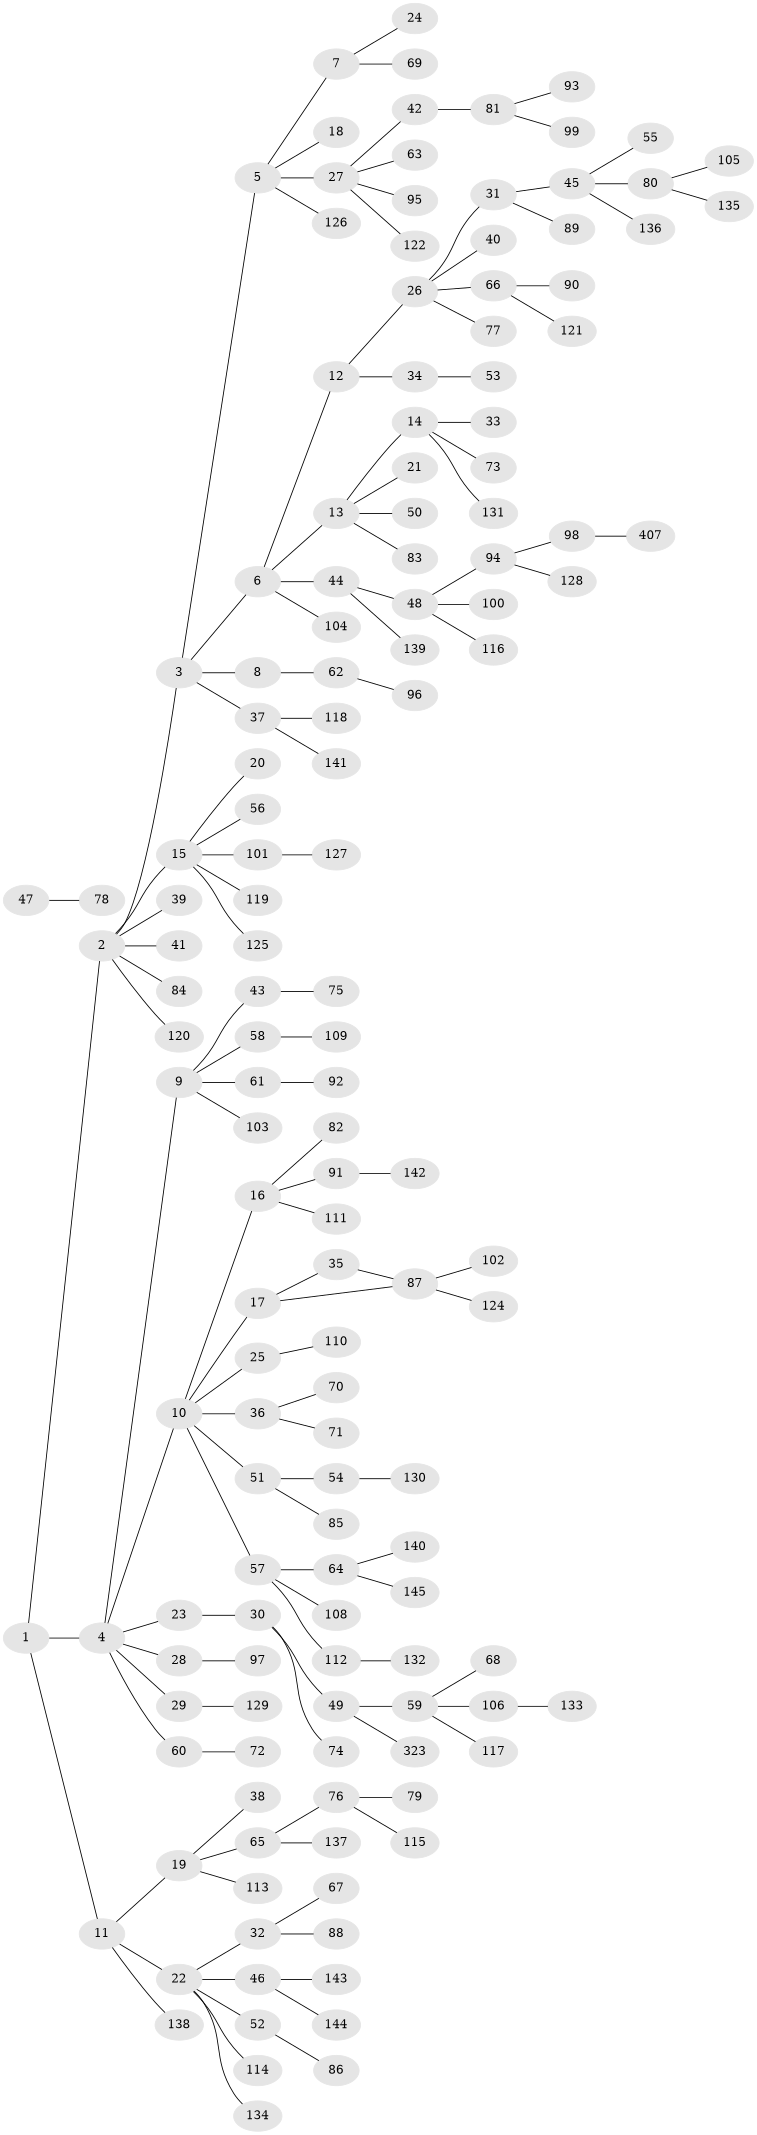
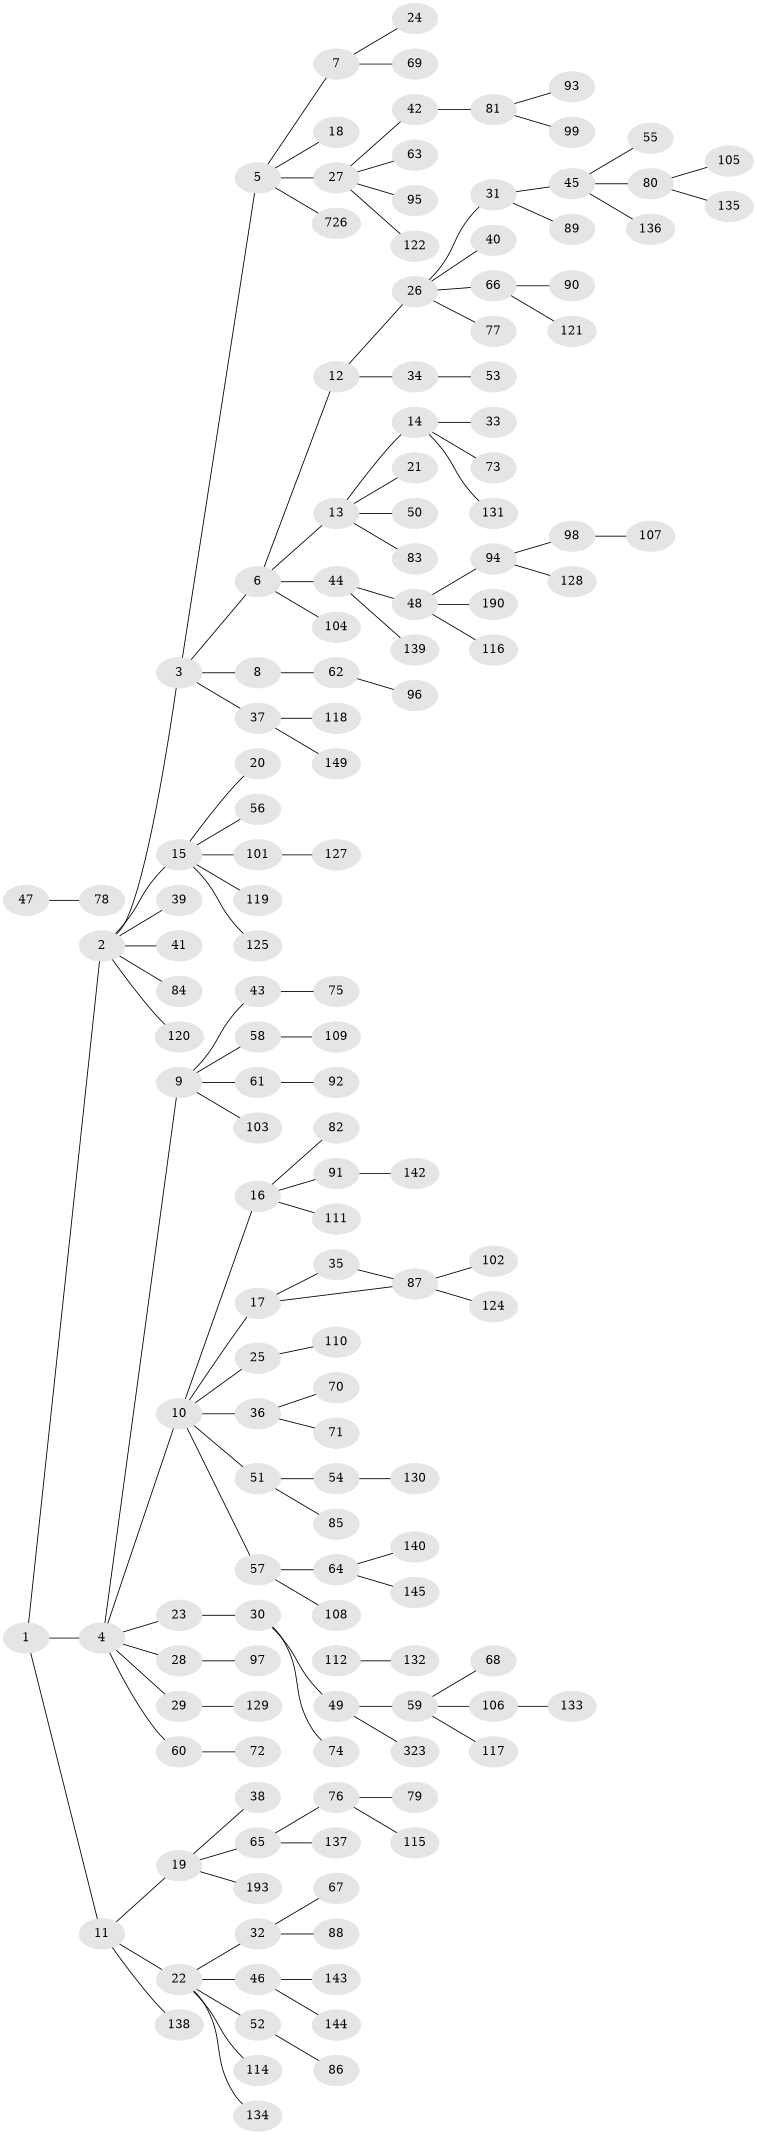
(336, 223) -> (336, 223)
(651, 536) -> (651, 536)
(494, 604) -> (494, 604)
(336, 764) -> (336, 764)
(297, 1615) -> none
(258, 1888) -> (258, 1888)
